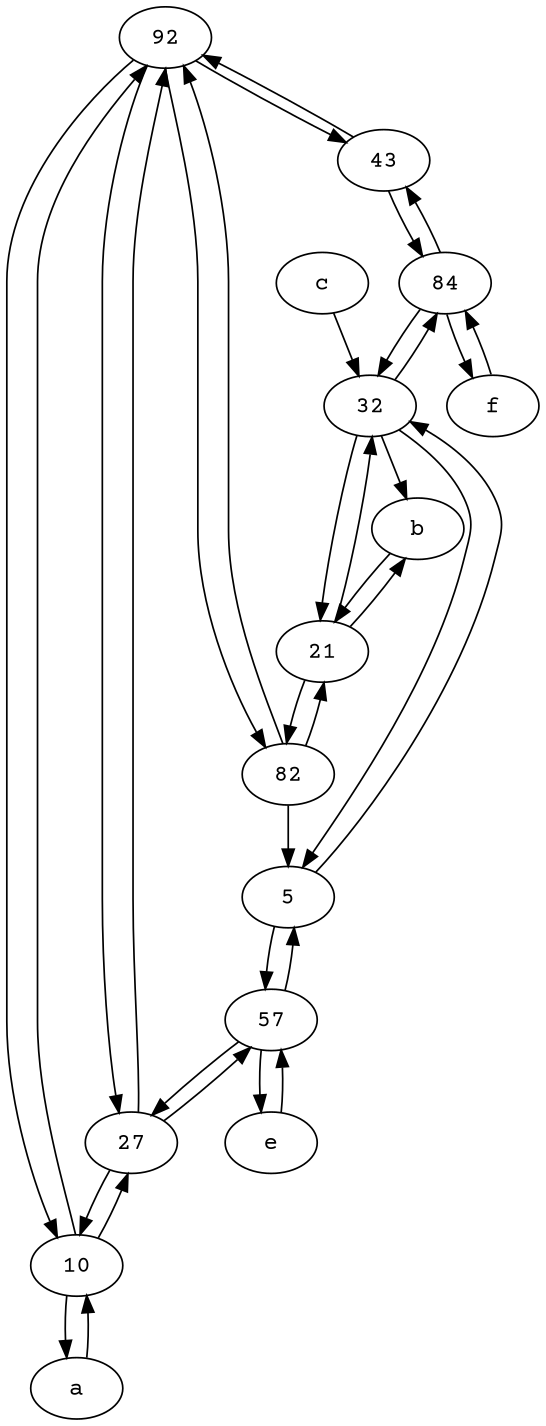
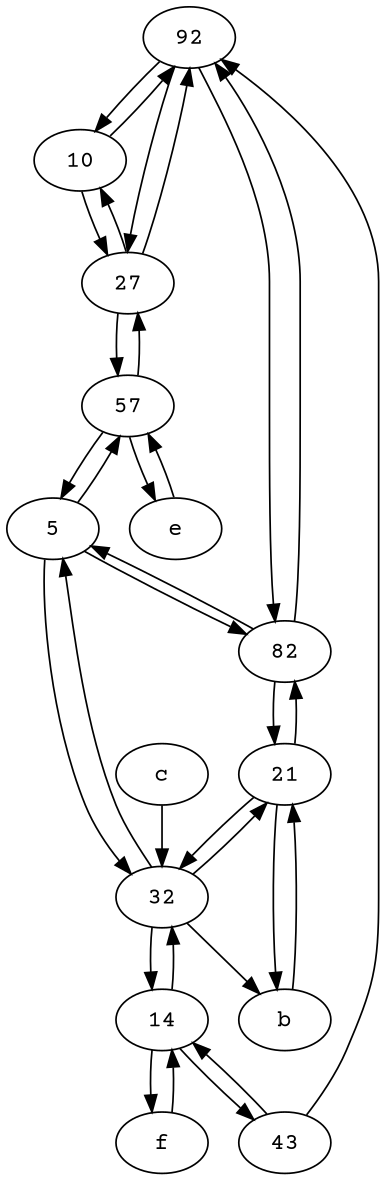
(263, 99) -> none
(445, 283) -> (162, 1020)
none -> (157, 590)
(77, 1388) -> none
